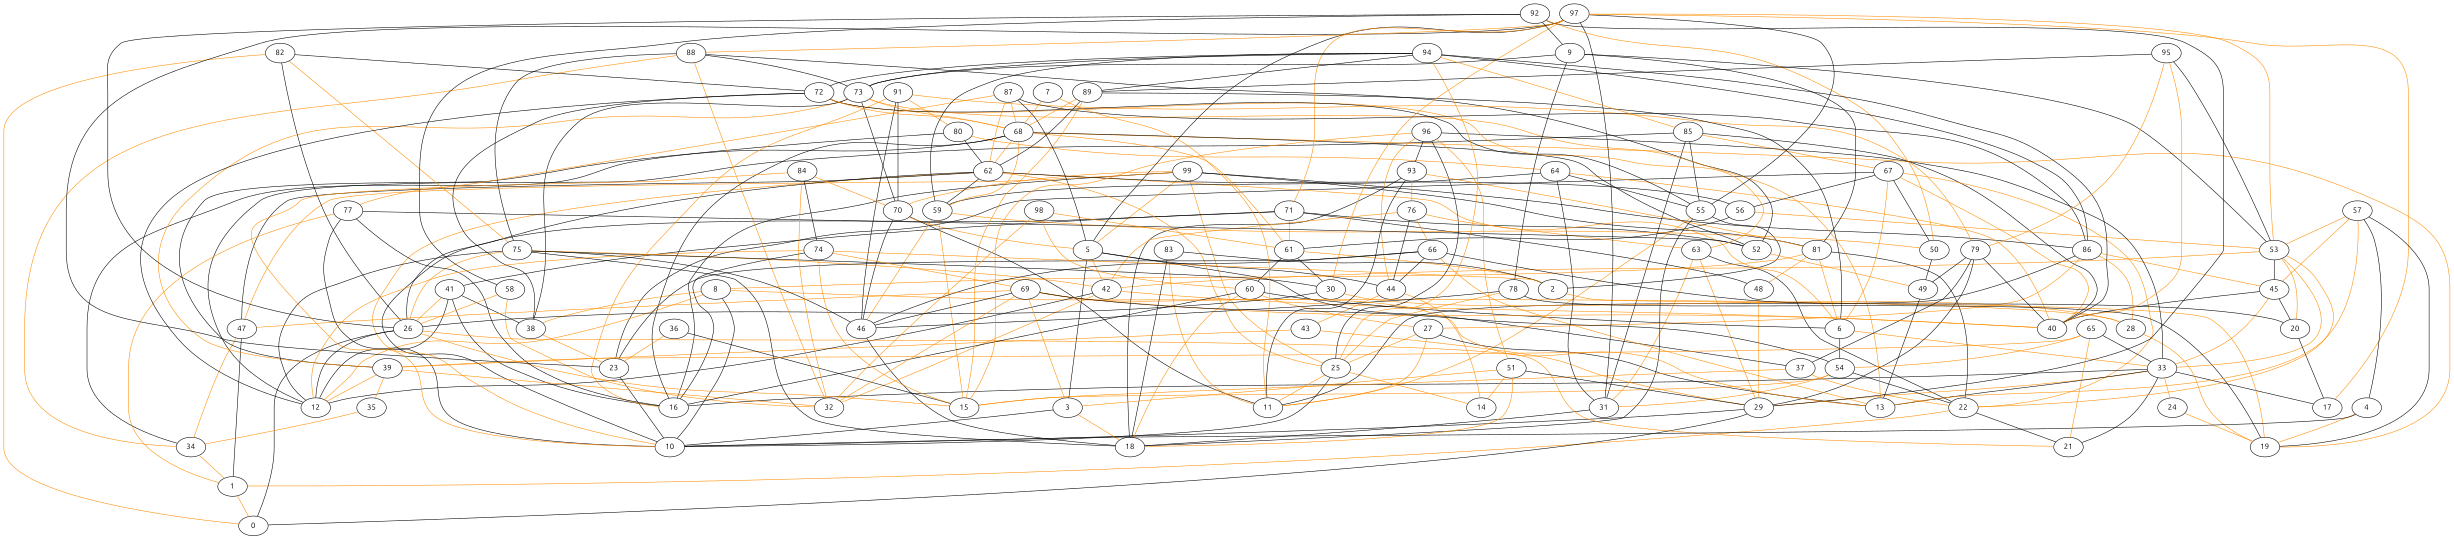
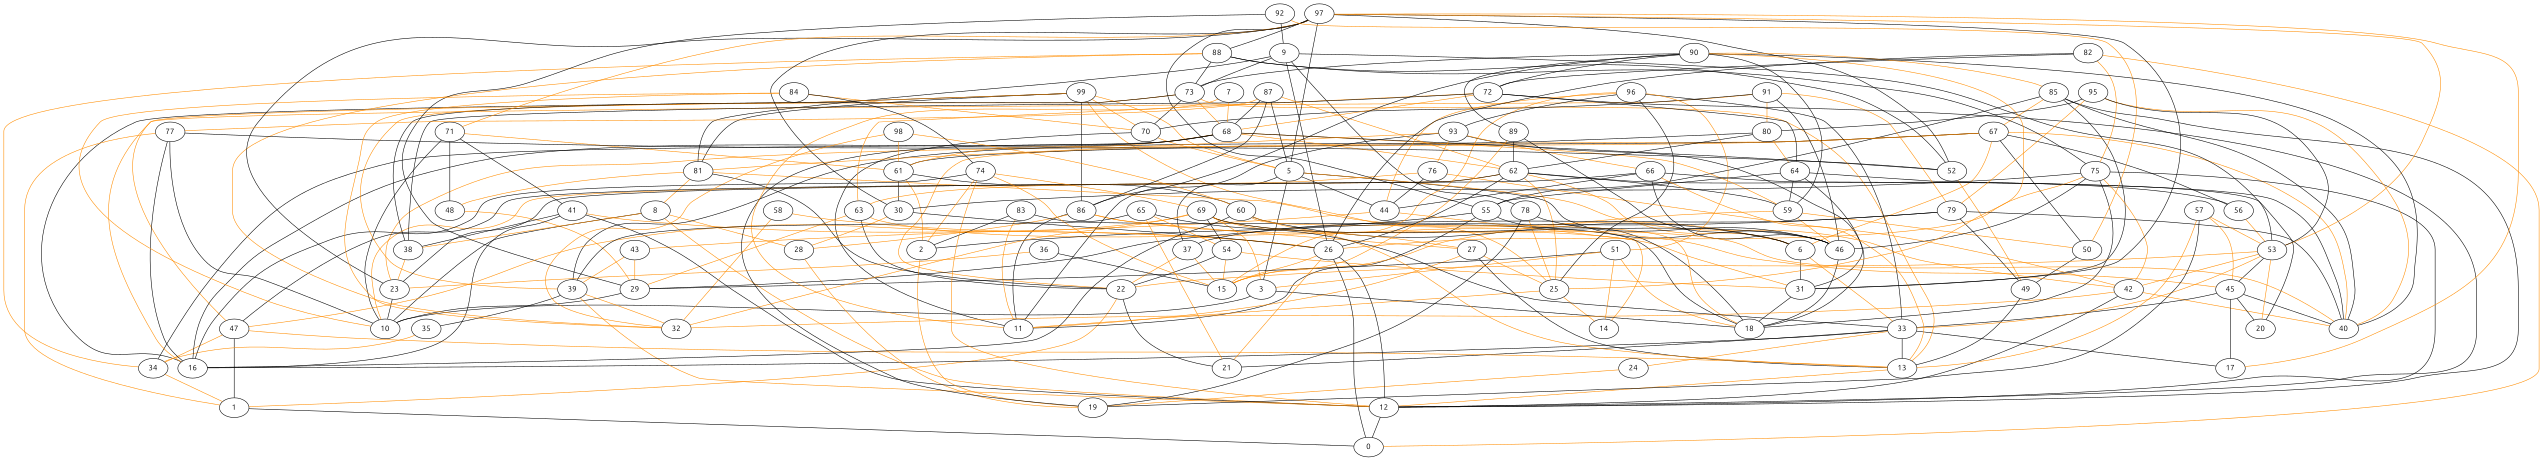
(624, 23) -> (1308, 156)
(795, 33) -> none
(1135, 41) -> (1269, 35)
(1427, 53) -> (1694, 53)
(1679, 71) -> (1933, 121)
(1270, 103) -> (1666, 108)
(1012, 107) -> (1248, 112)
(1053, 112) -> none
(1405, 125) -> (985, 33)
(1957, 163) -> (784, 180)
(1216, 193) -> (821, 154)
(1832, 206) -> (2266, 198)
(1447, 224) -> (1661, 35)
(1422, 230) -> (1573, 157)
(1528, 239) -> (1444, 145)
(874, 271) -> (1555, 208)
(1510, 338) -> (1150, 322)
(2226, 342) -> (2127, 308)
(1840, 345) -> (1800, 274)
none -> (1068, 352)
(1242, 355) -> (929, 224)
(2311, 368) -> (2230, 329)
none -> (1729, 382)
(379, 388) -> (501, 313)
(1961, 390) -> none
(2367, 408) -> none
(1099, 427) -> (1505, 309)
(1016, 441) -> none
(1010, 492) -> (1376, 427)
(243, 506) -> (801, 427)
